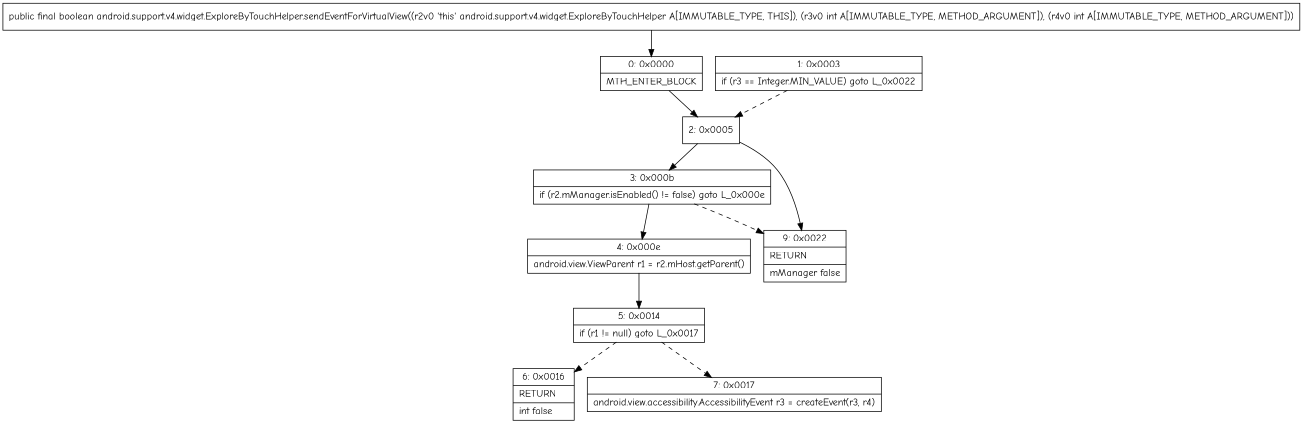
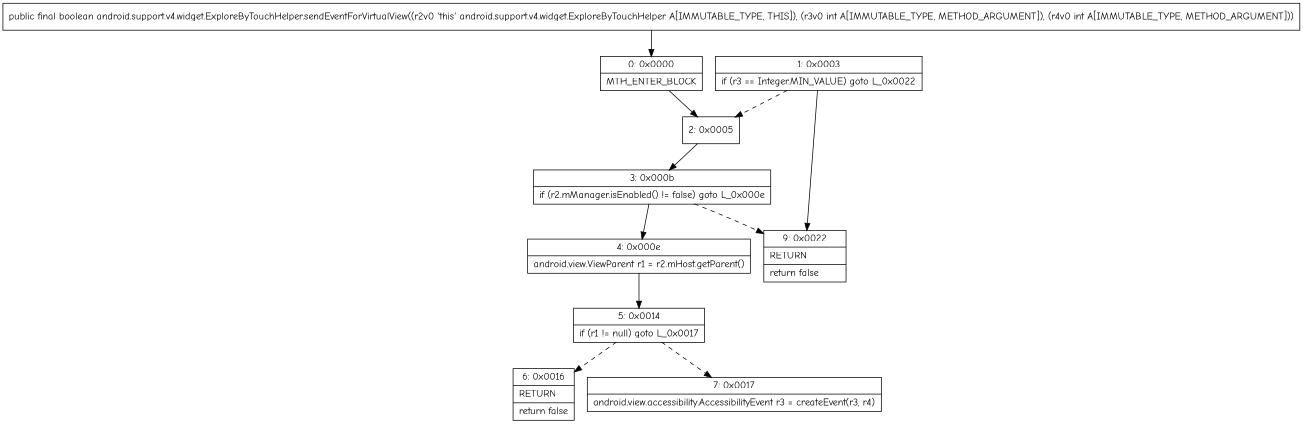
(781, 174) -> (812, 157)
(805, 273) -> (794, 273)
(536, 411) -> (544, 411)
